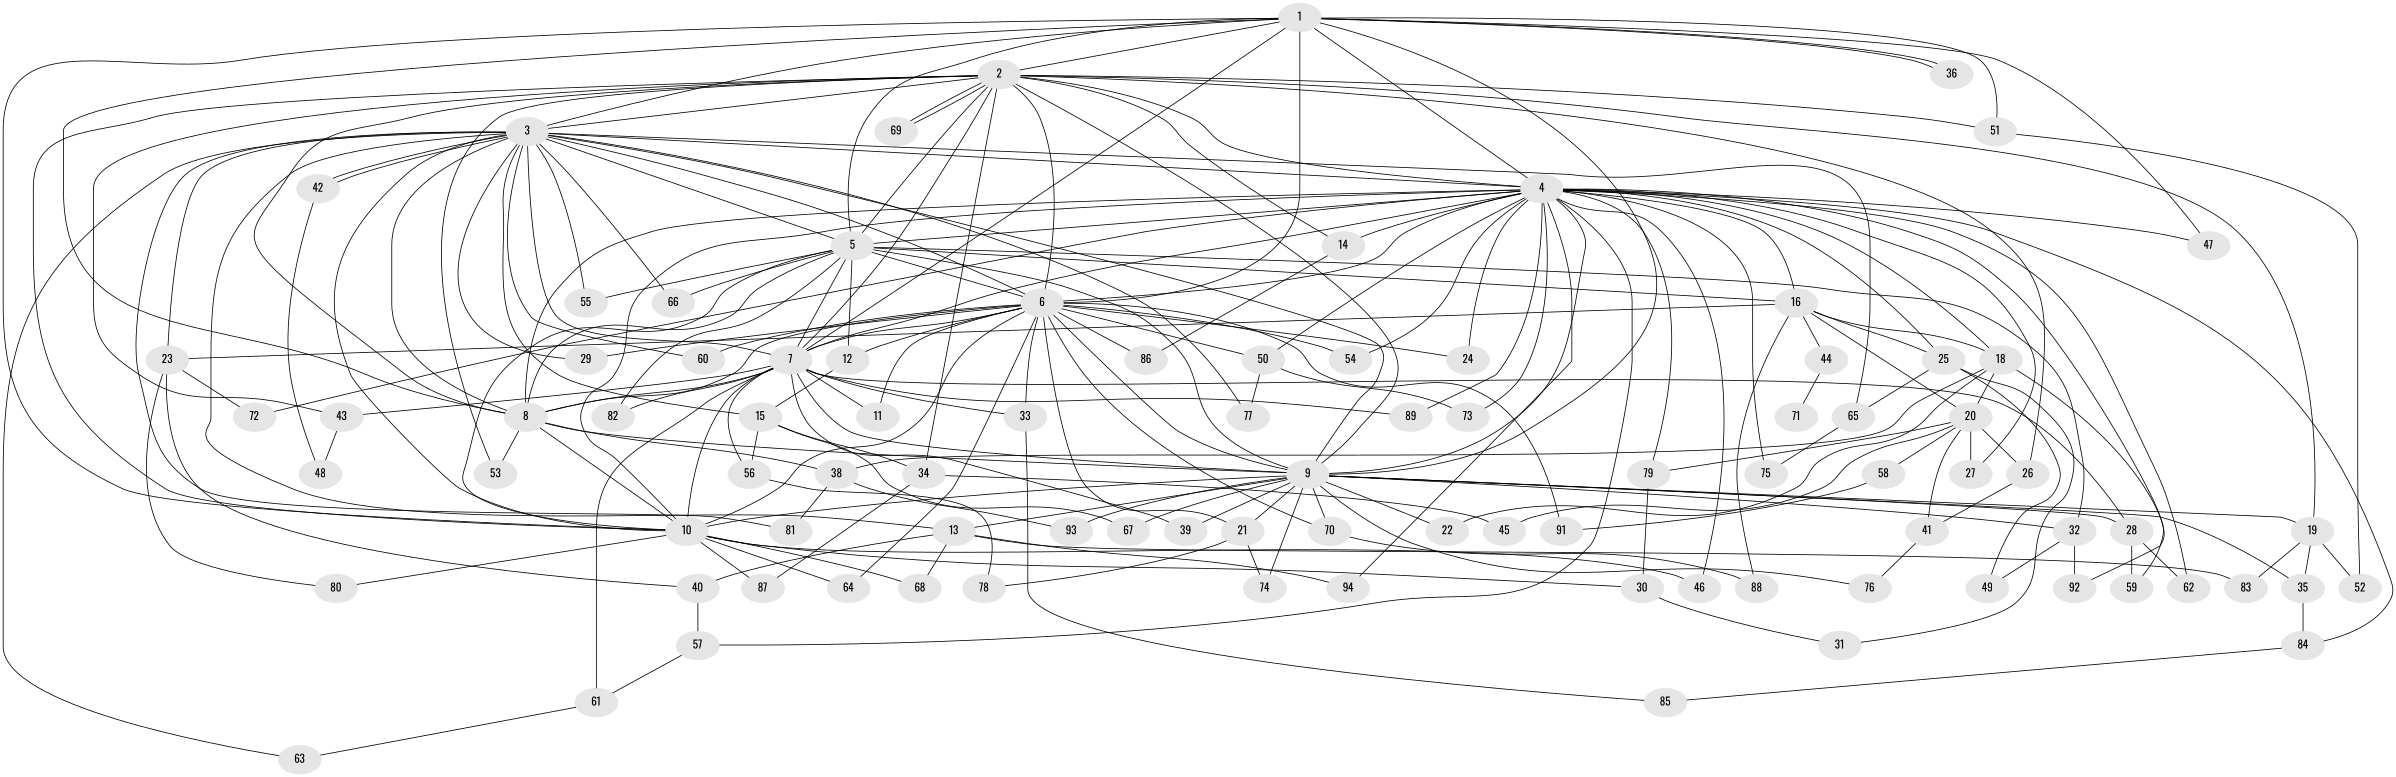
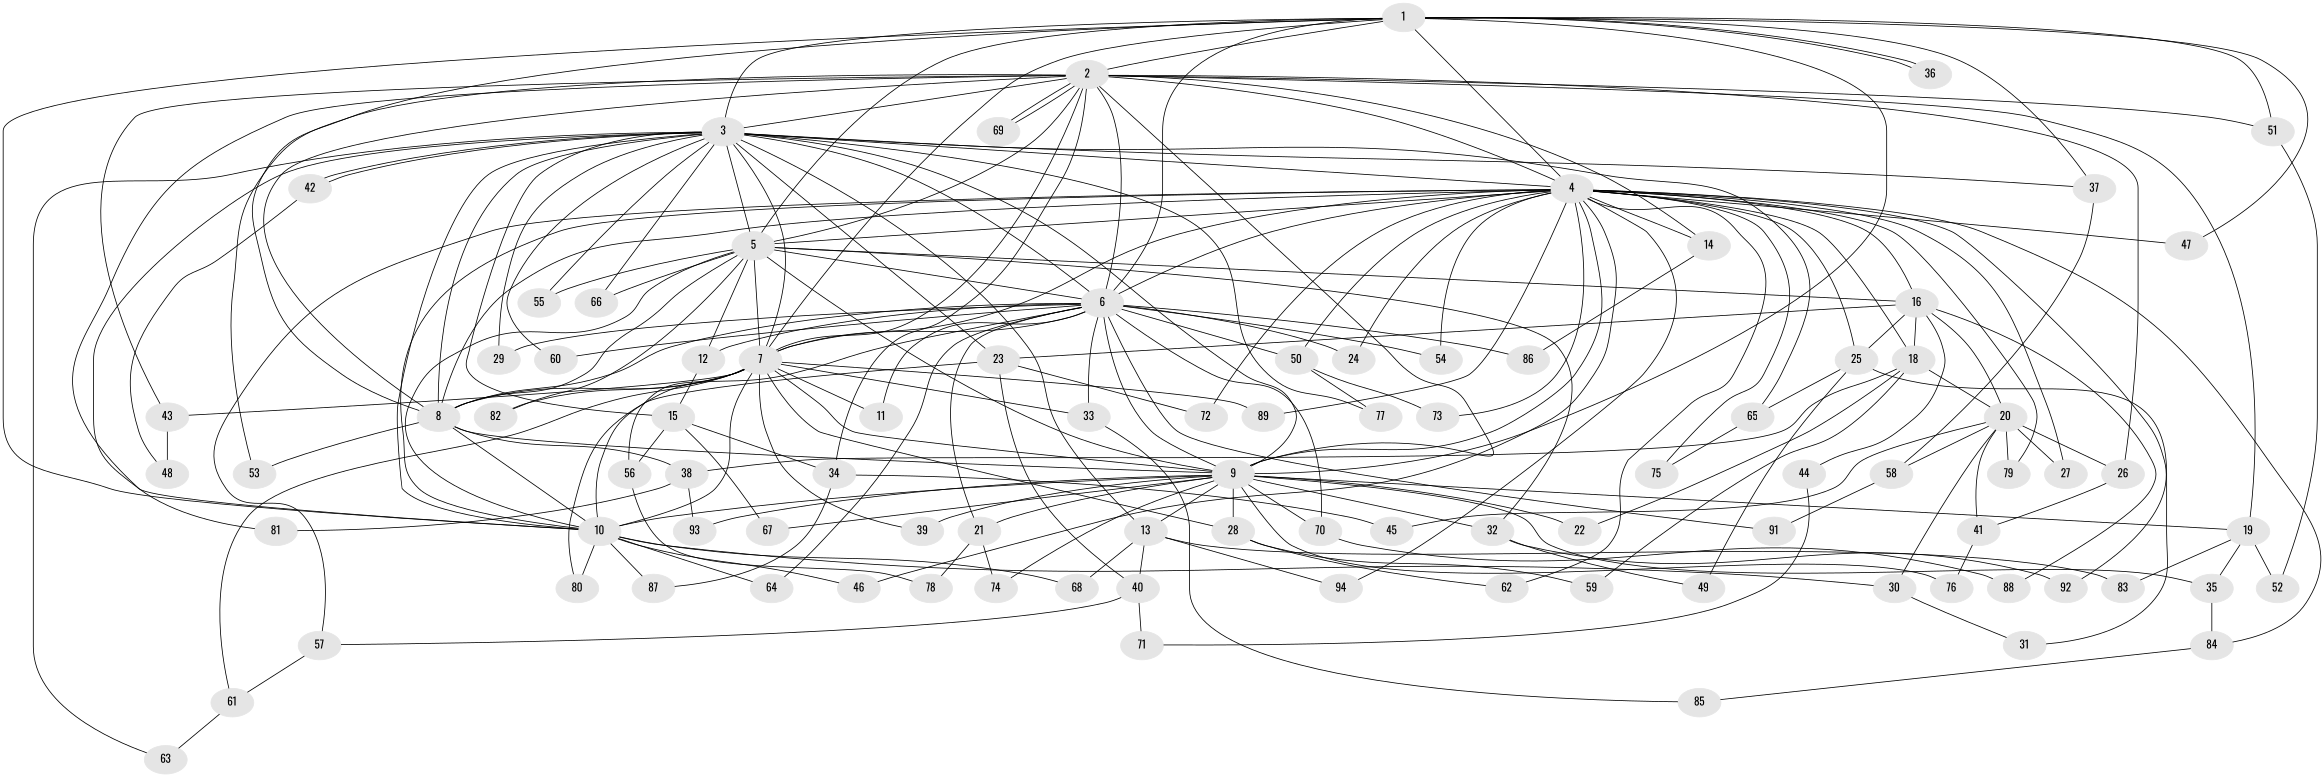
none -> (2094, 189)
(1646, 531) -> (1946, 500)
none -> (1140, 617)
